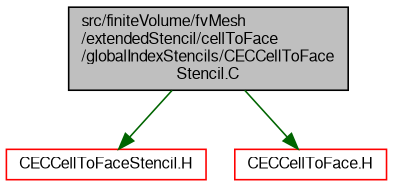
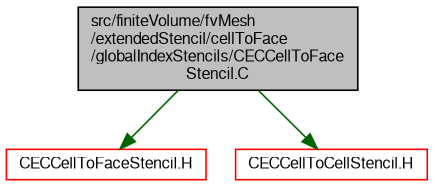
(311, 165) -> (331, 165)
